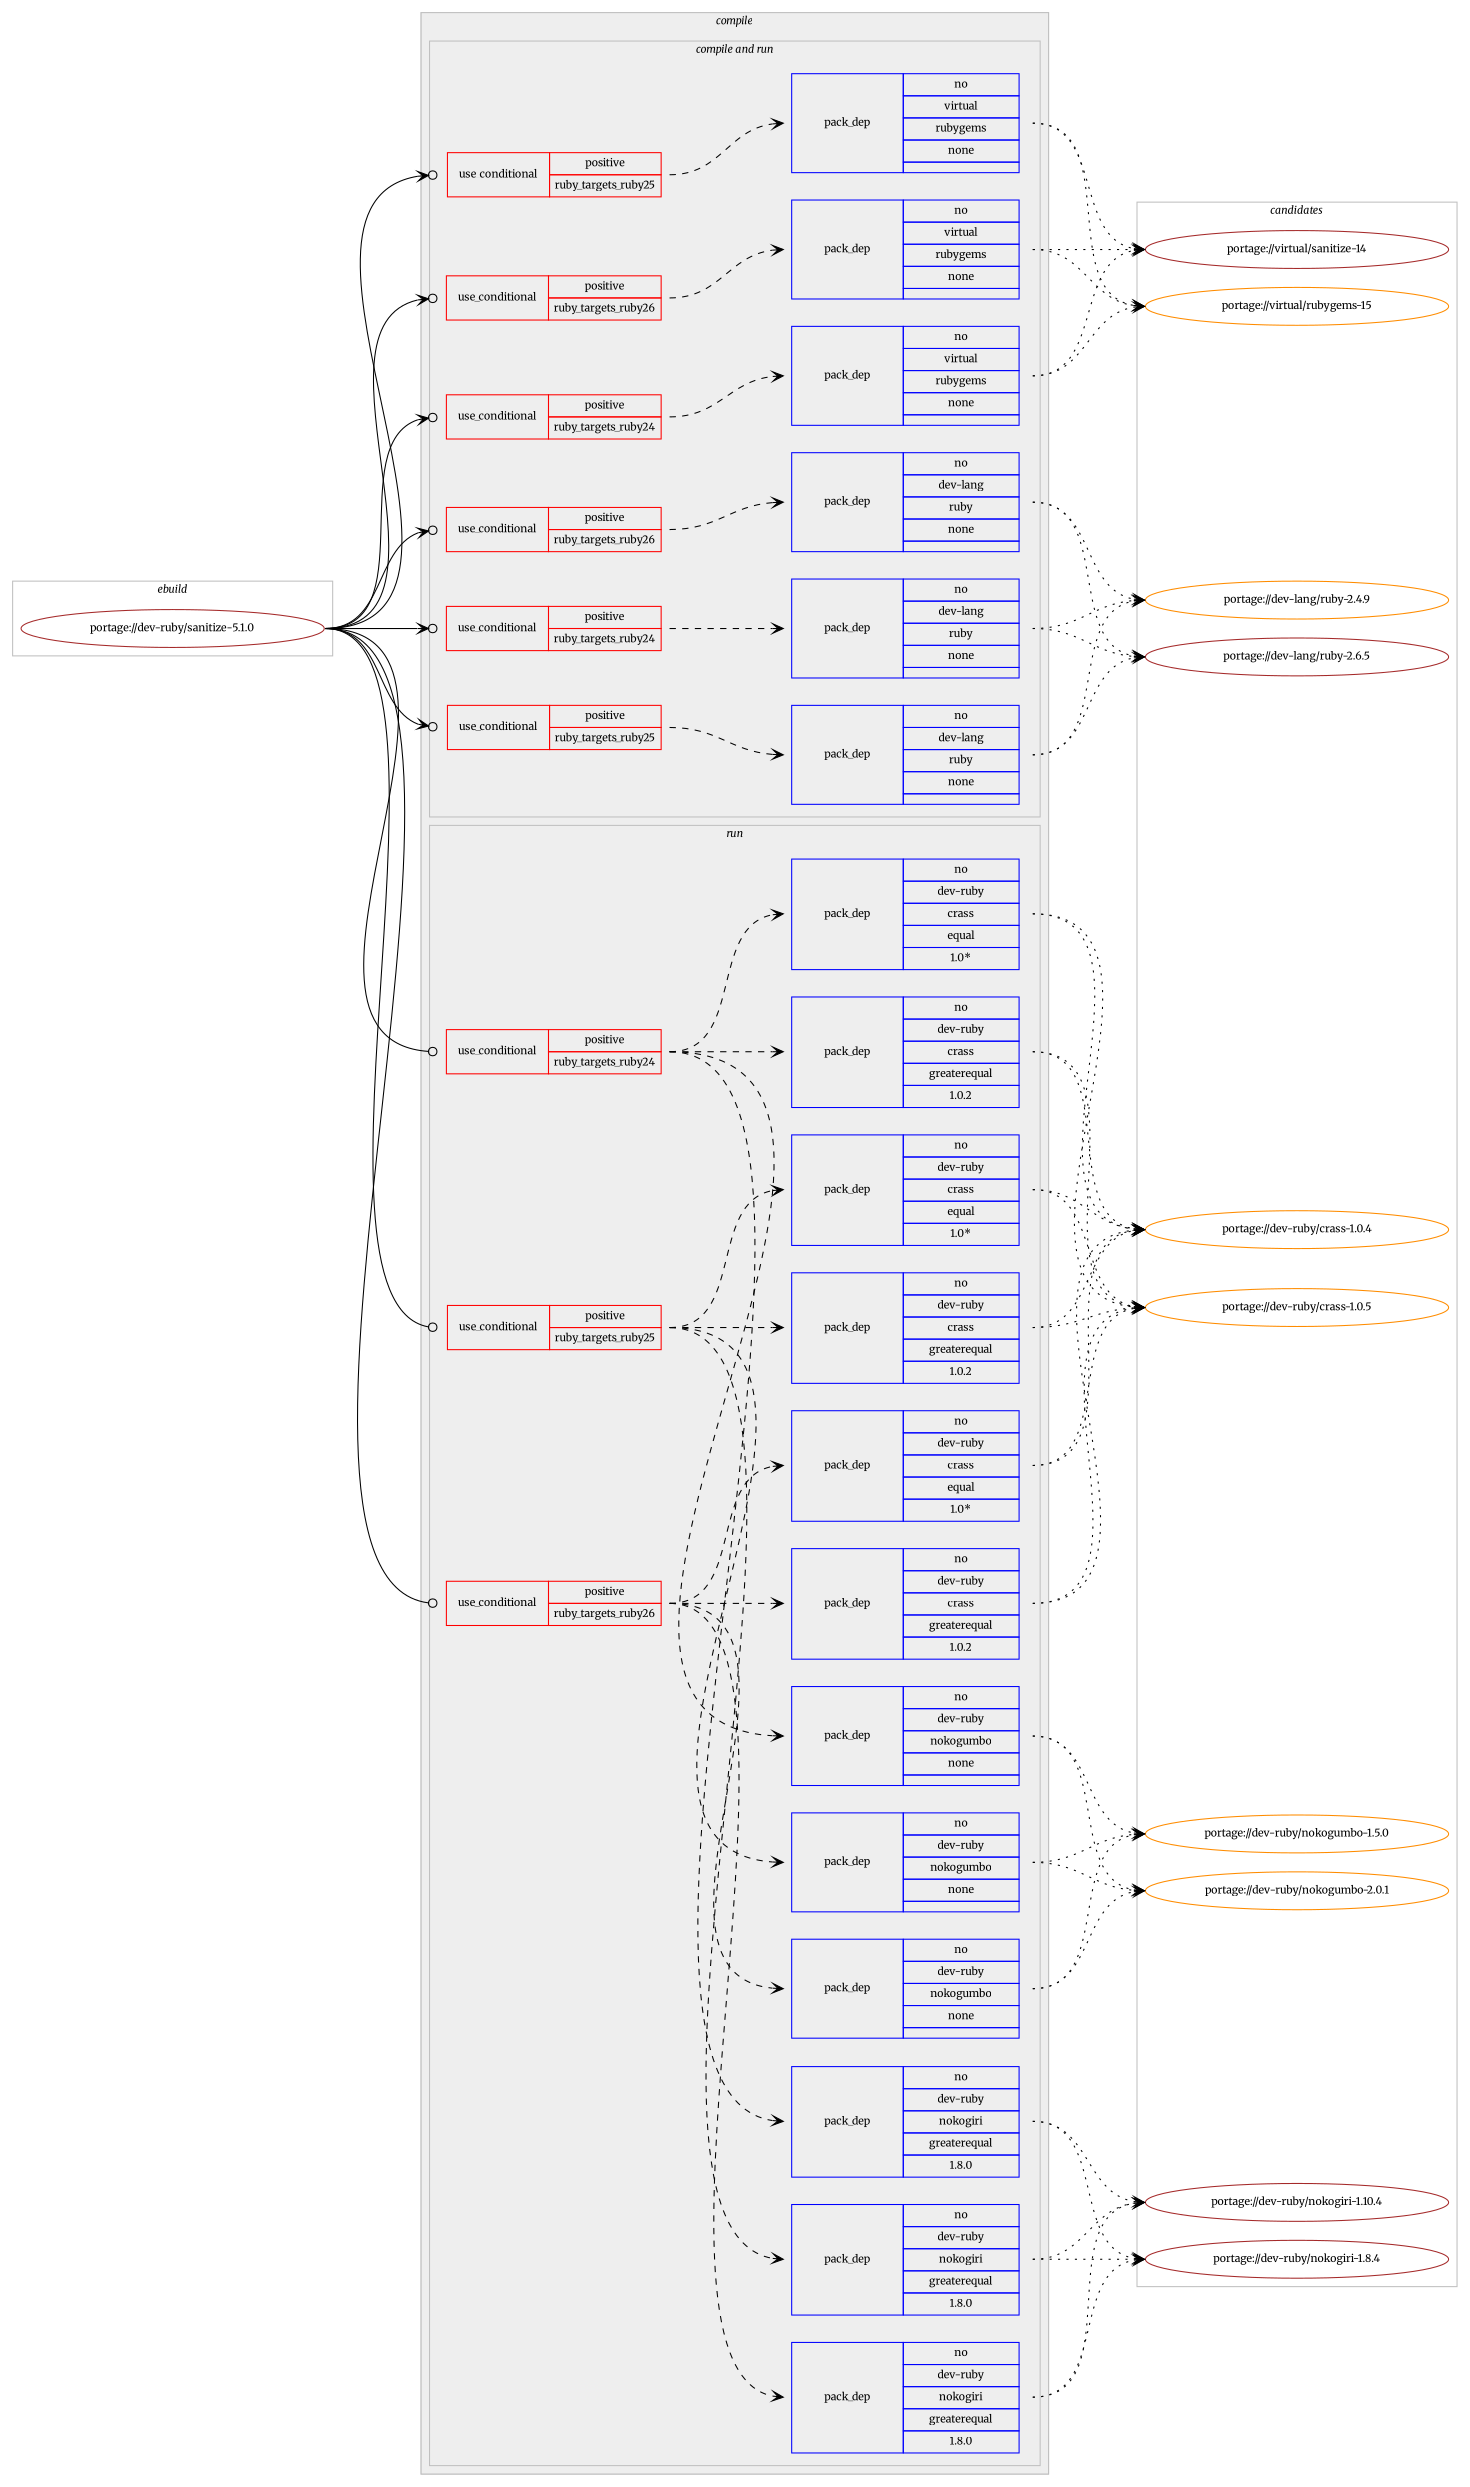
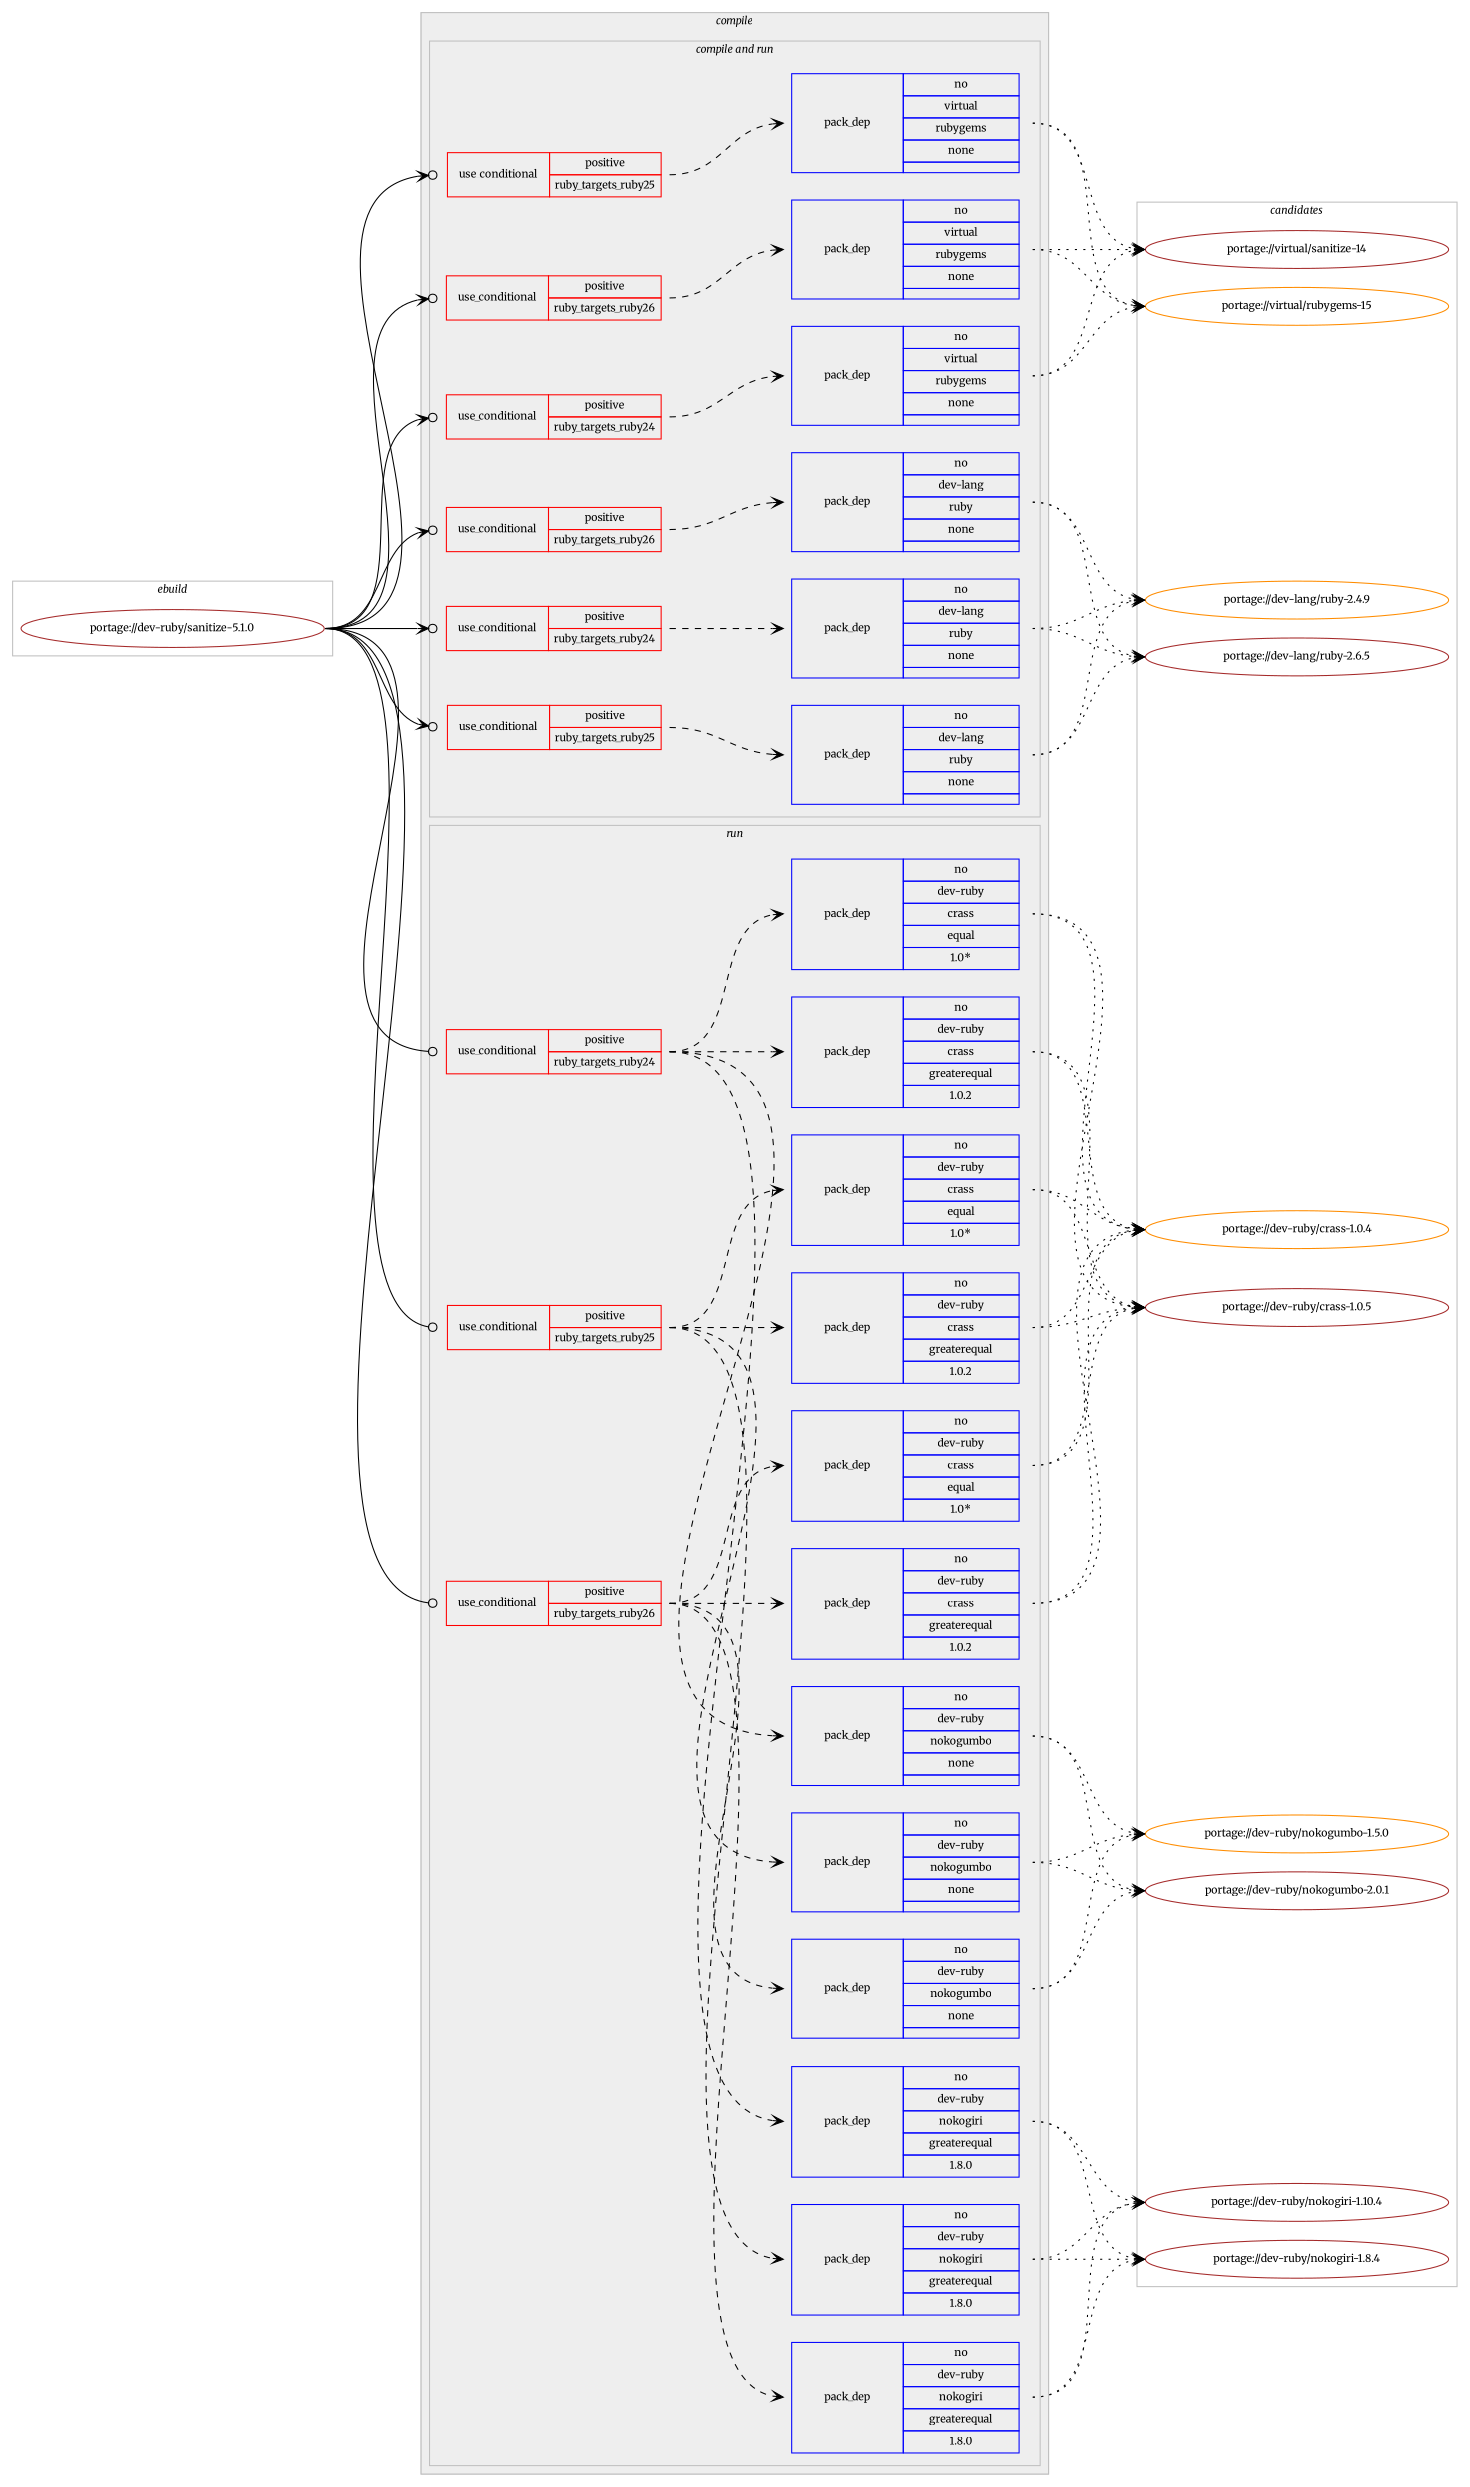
(1297, 1308) -> (1297, 1308)
(1297, 1891) -> (1297, 1891)
